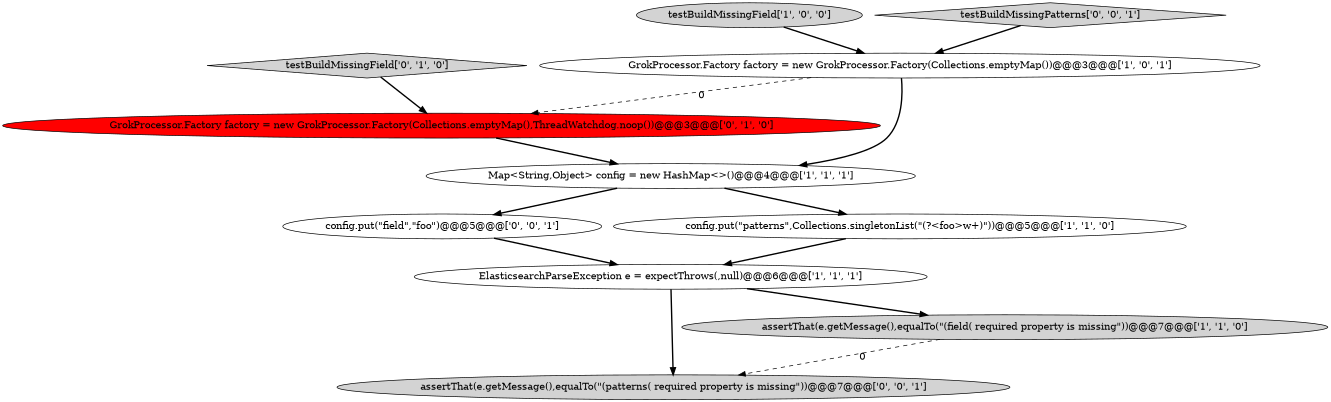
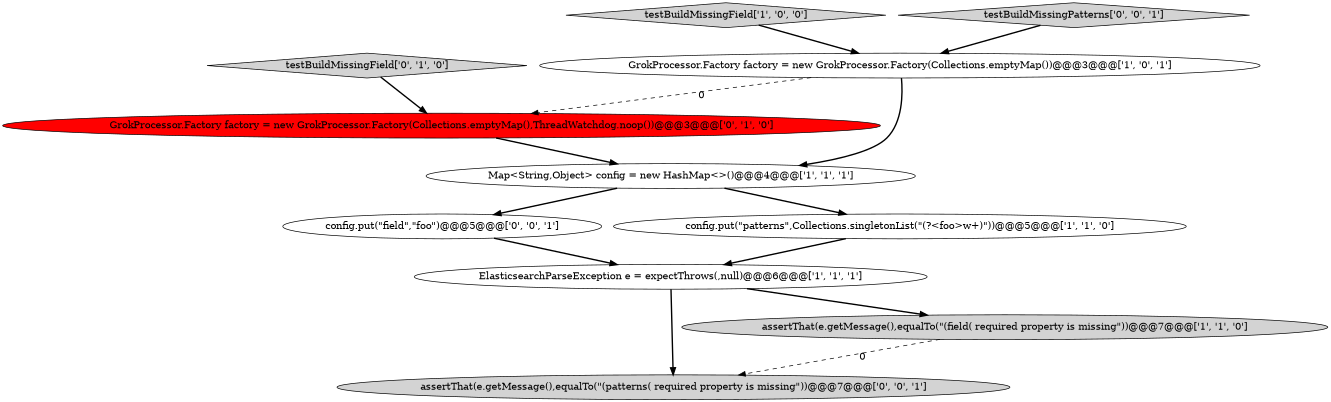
(749, 15) -> (726, 15)
